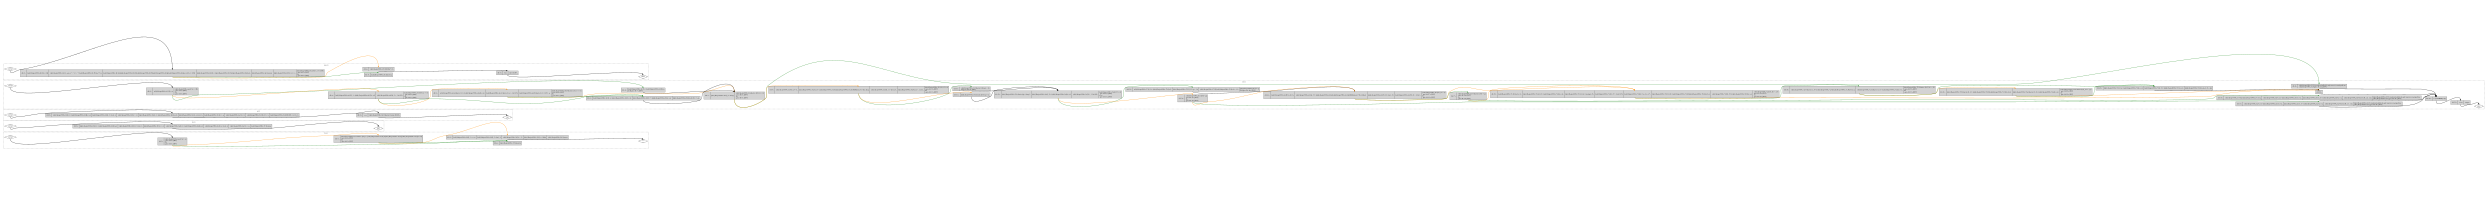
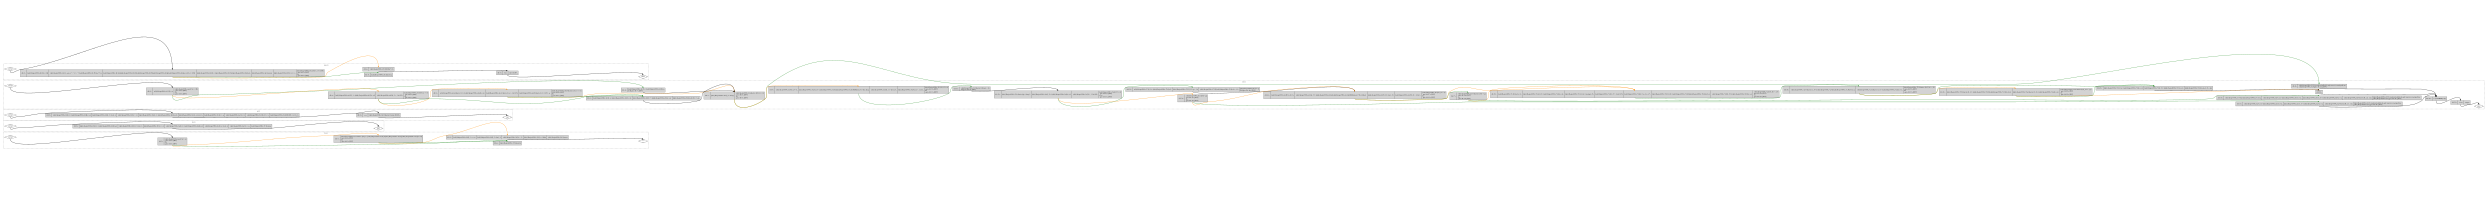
(972, 95) -> none
(1977, 98) -> none
(2379, 101) -> none
